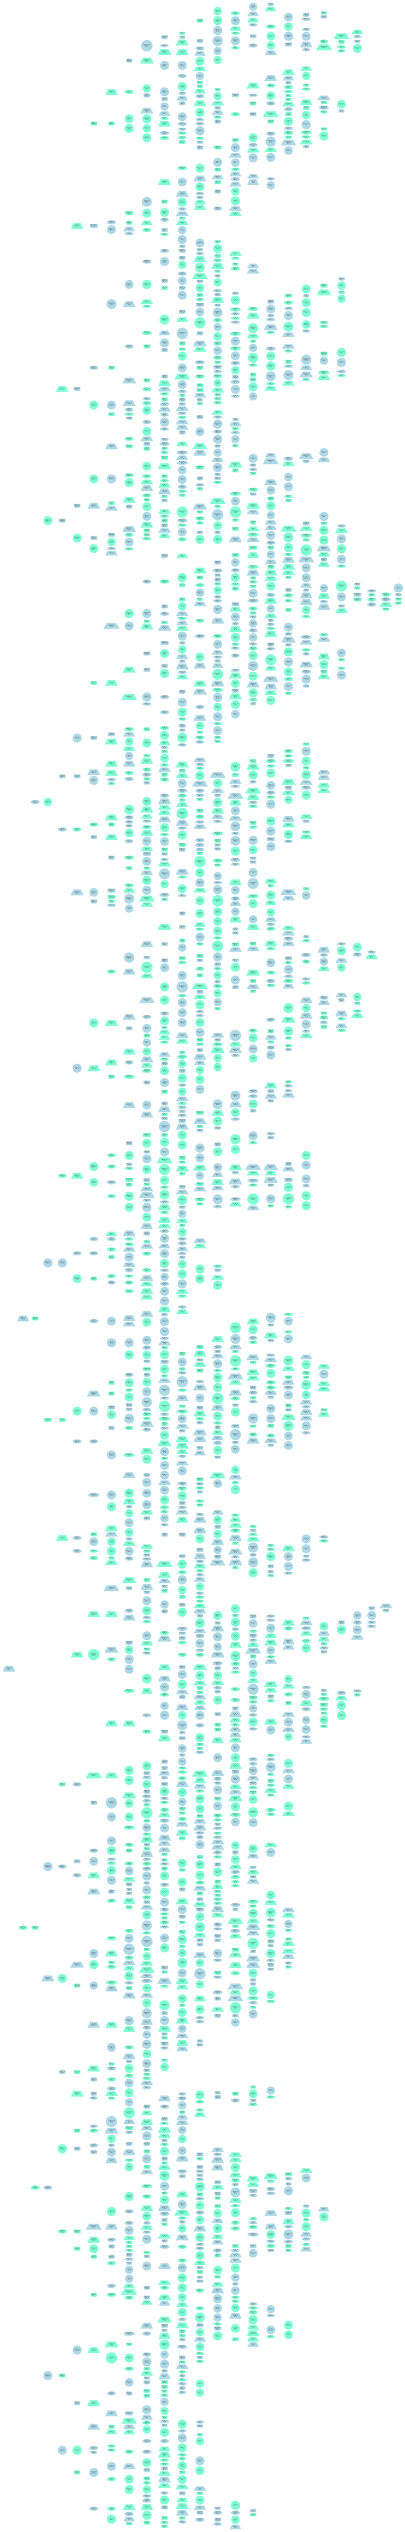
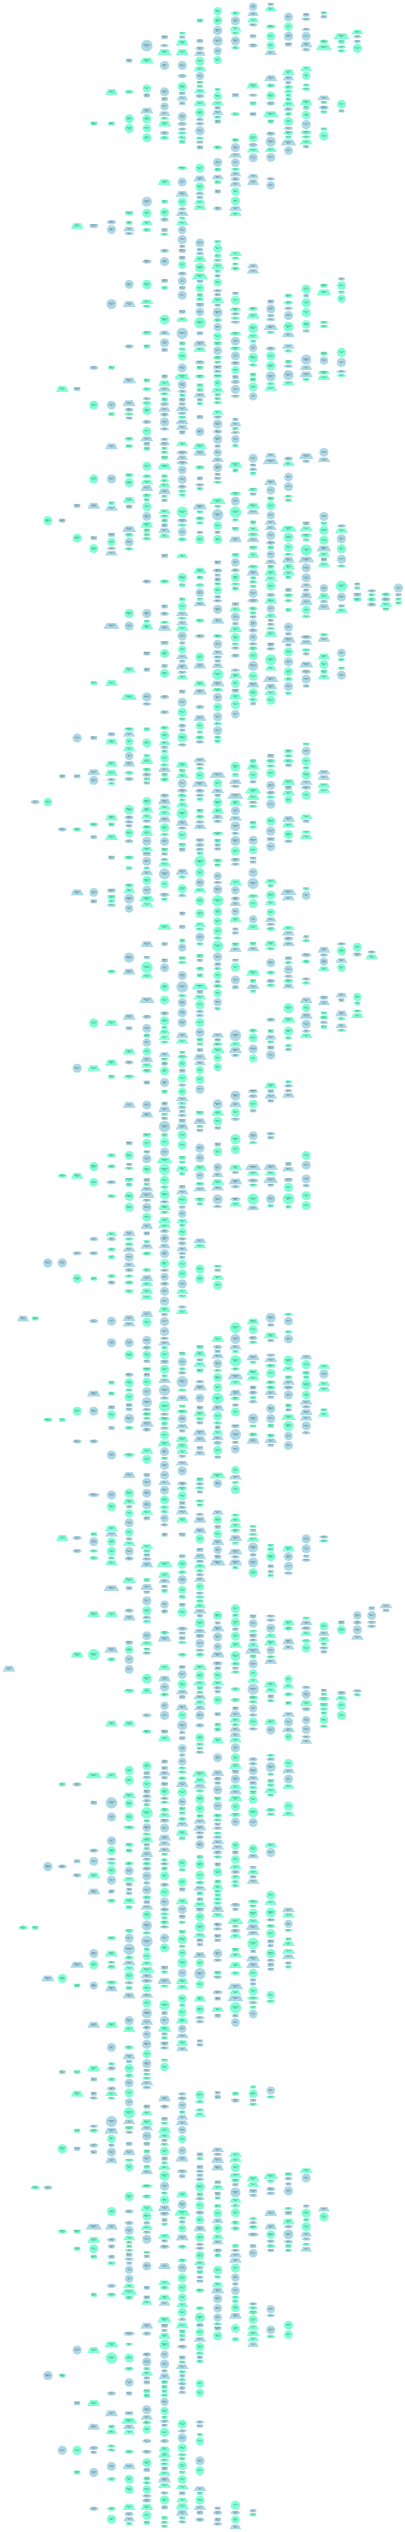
(165, 623) -> (165, 623)
